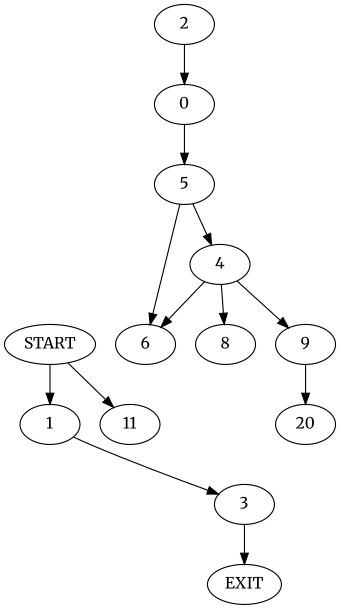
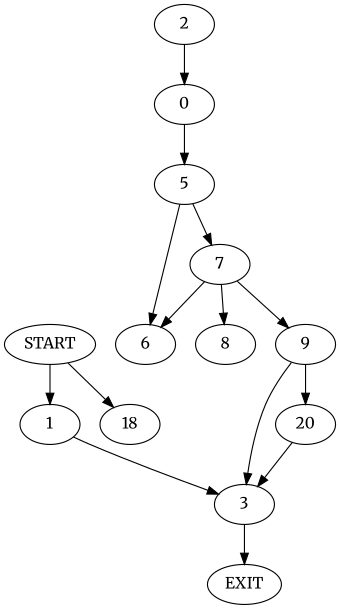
(220, 264) -> (220, 264)
none -> (262, 415)
(130, 424) -> (130, 424)
none -> (278, 460)
